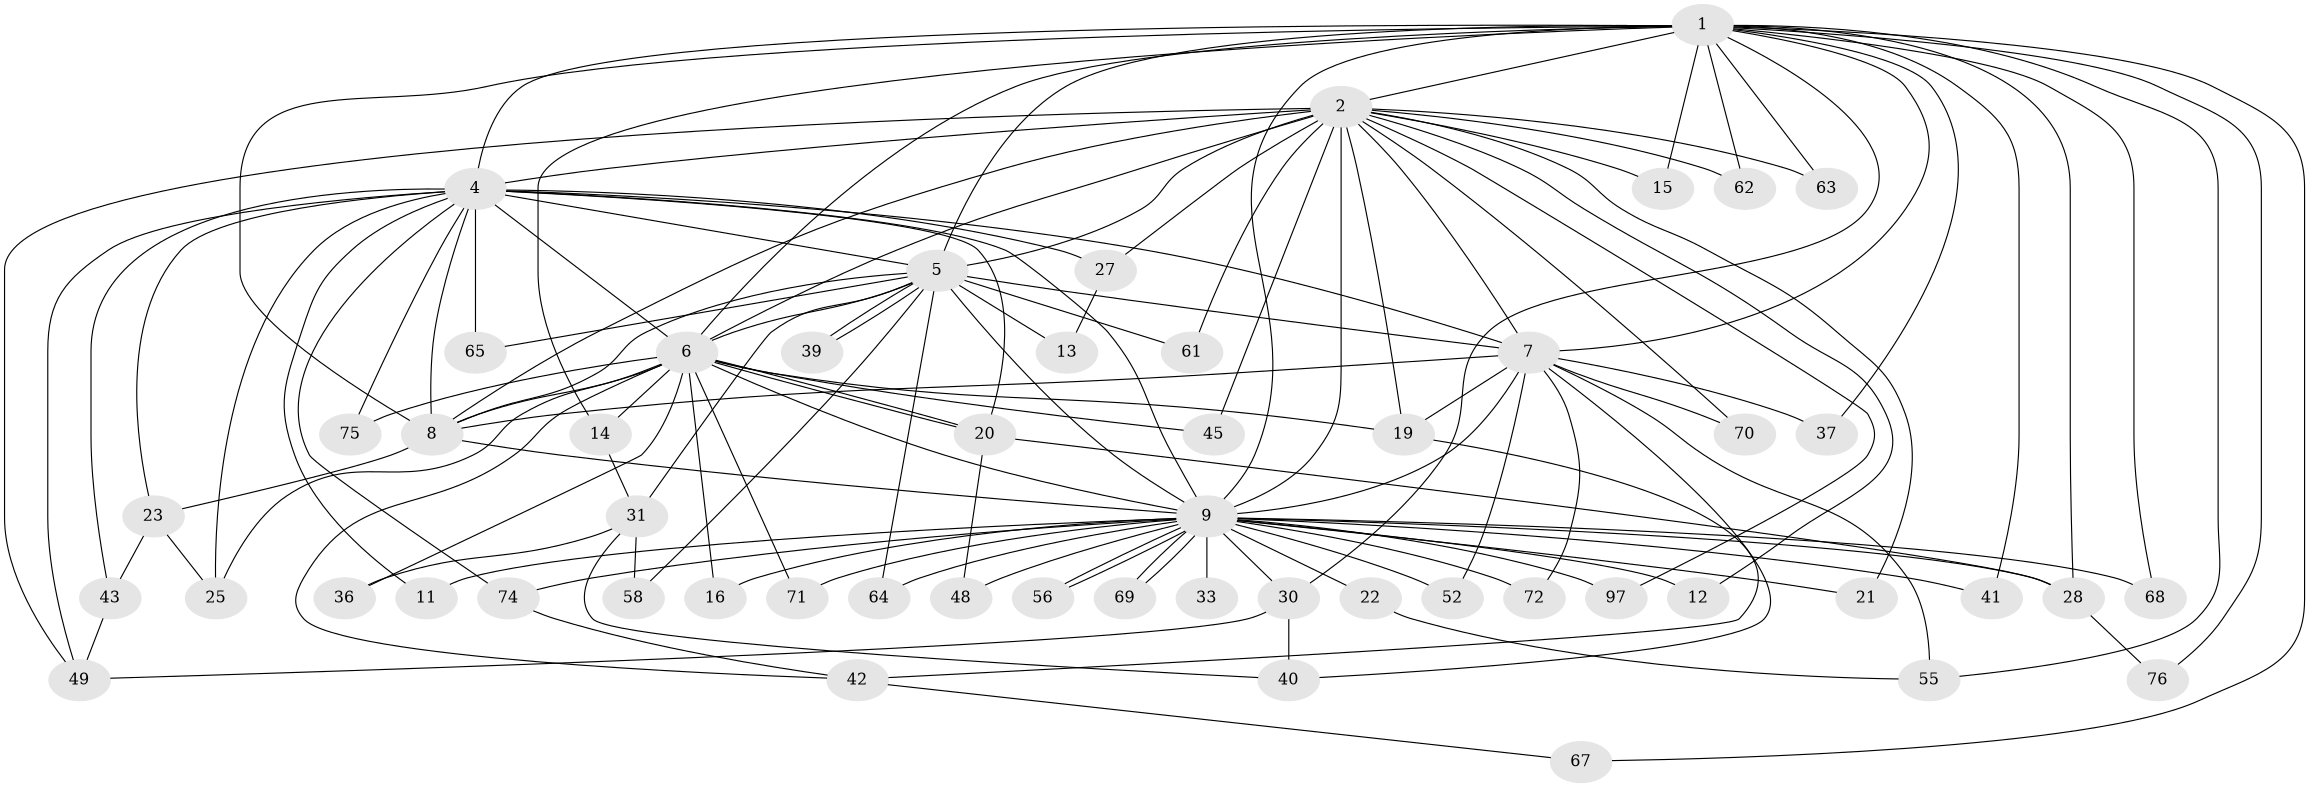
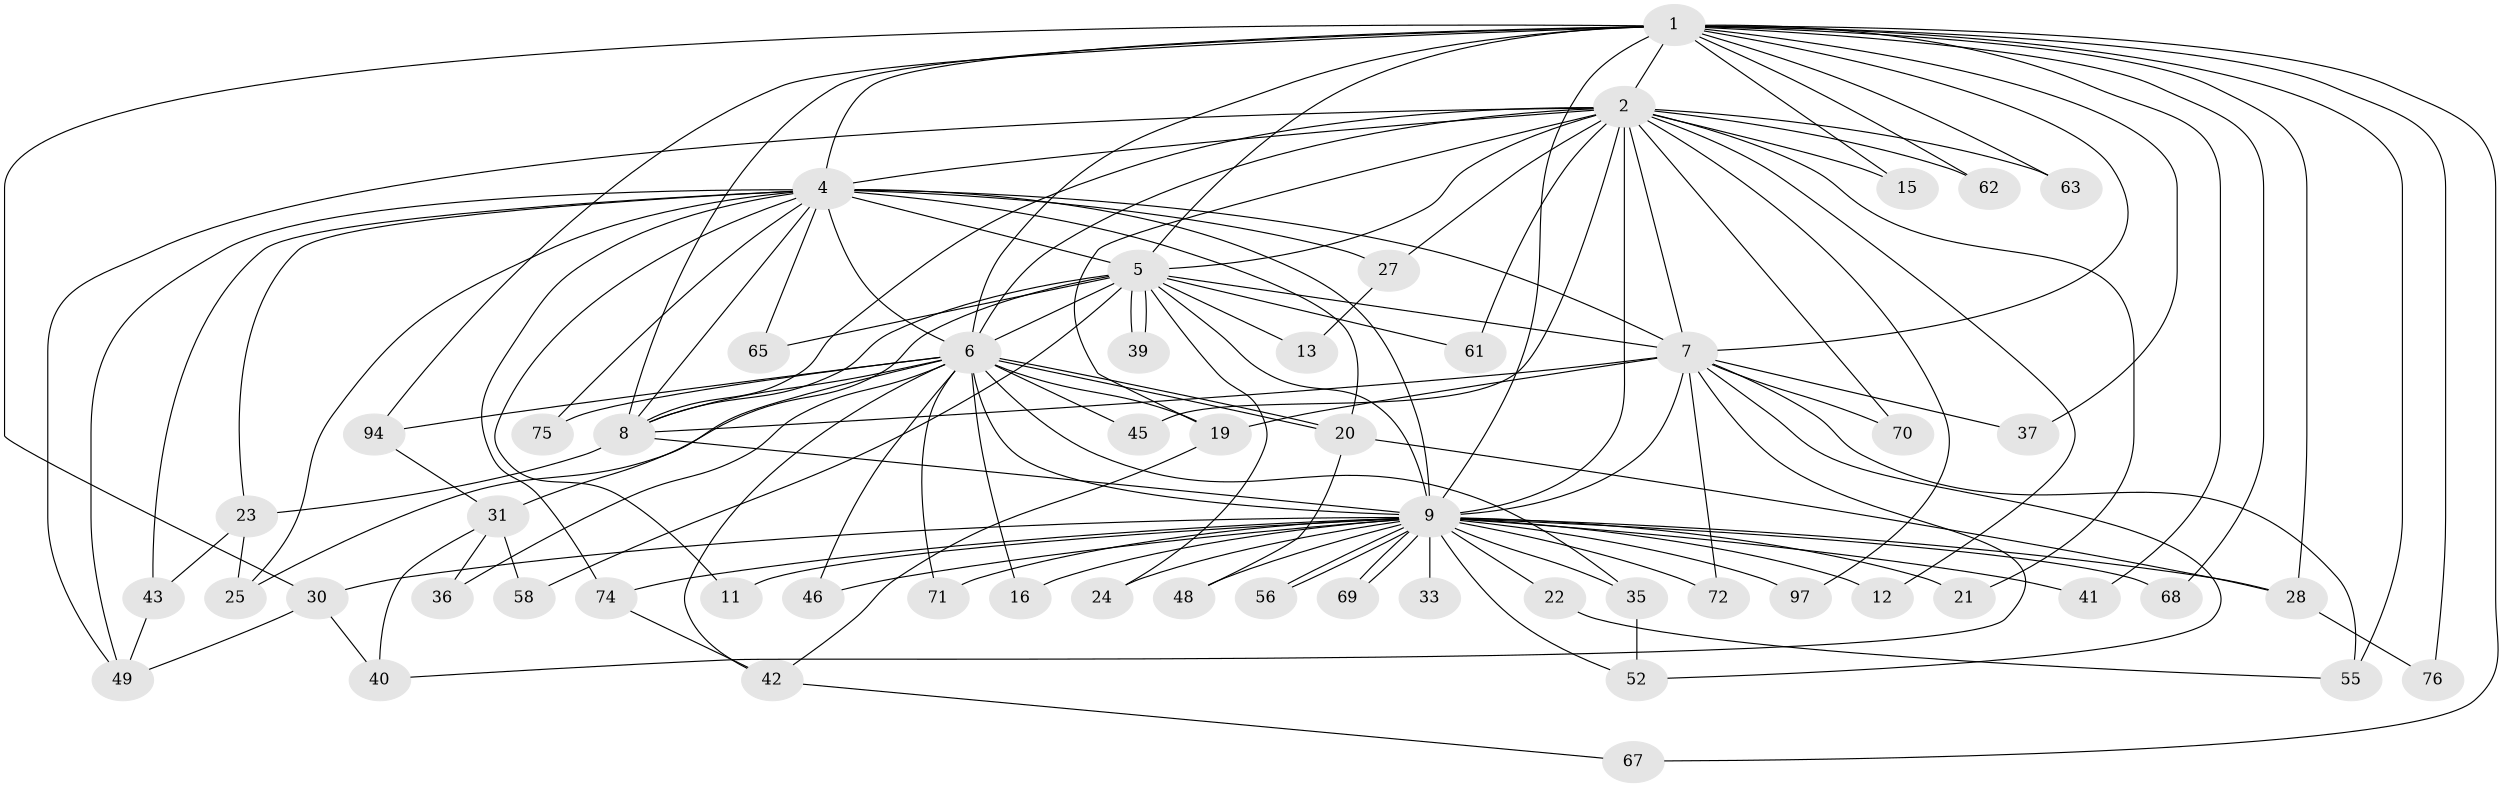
(601, 435) -> (374, 435)
none -> (813, 598)
(879, 598) -> (1102, 598)
none -> (1637, 598)
